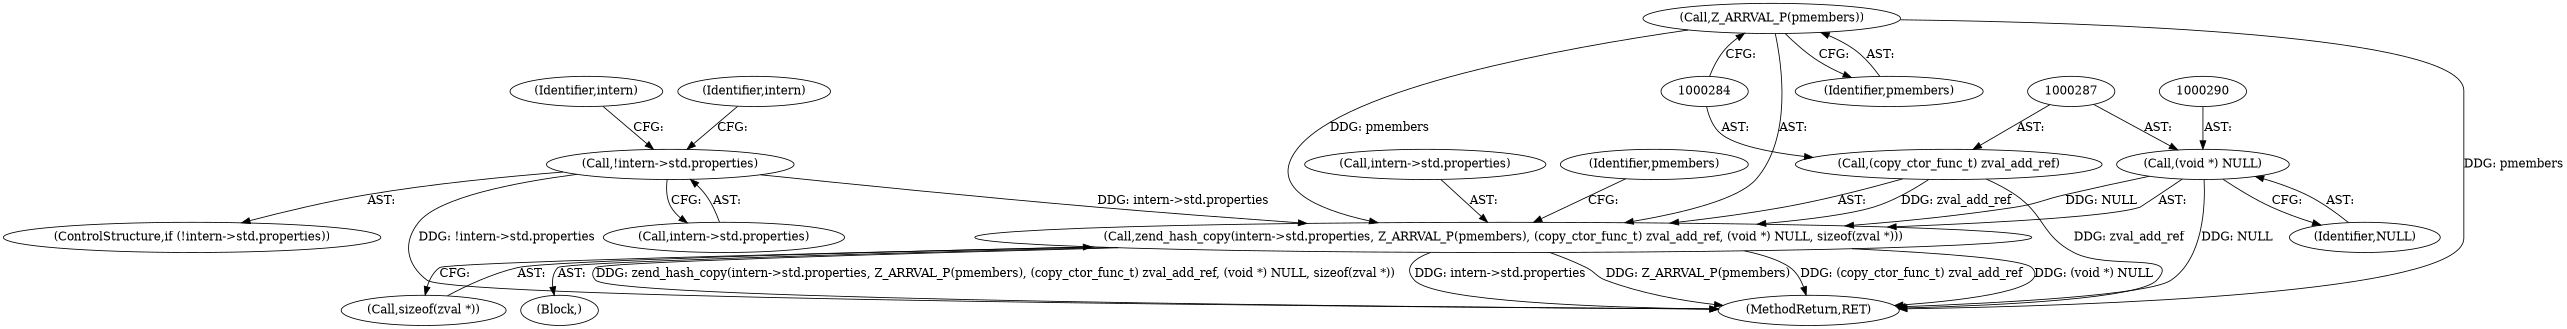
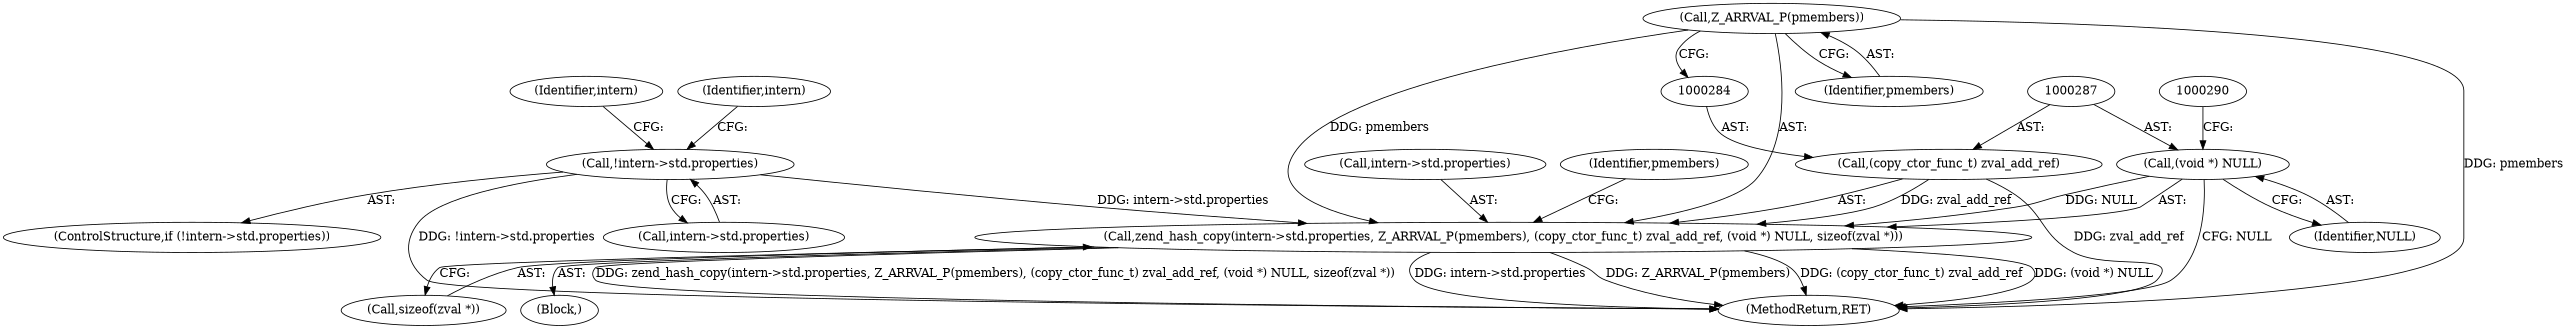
(1721, 55) -> (1680, 47)
(2220, 128) -> (2220, 128)
(2237, 237) -> (2237, 237)
